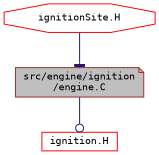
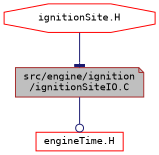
(80, 82) -> (80, 82)
(80, 142) -> (80, 142)
